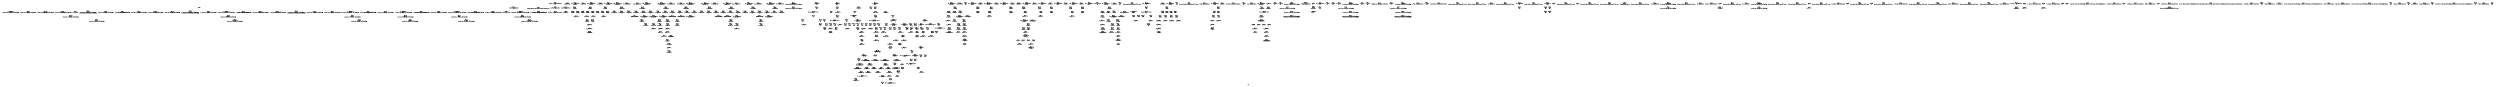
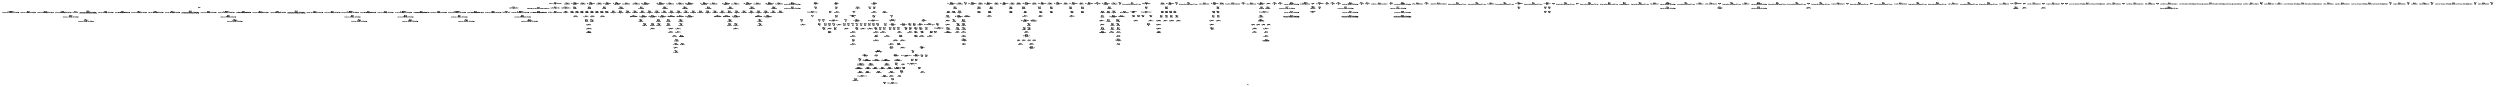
none -> (682, 44)
